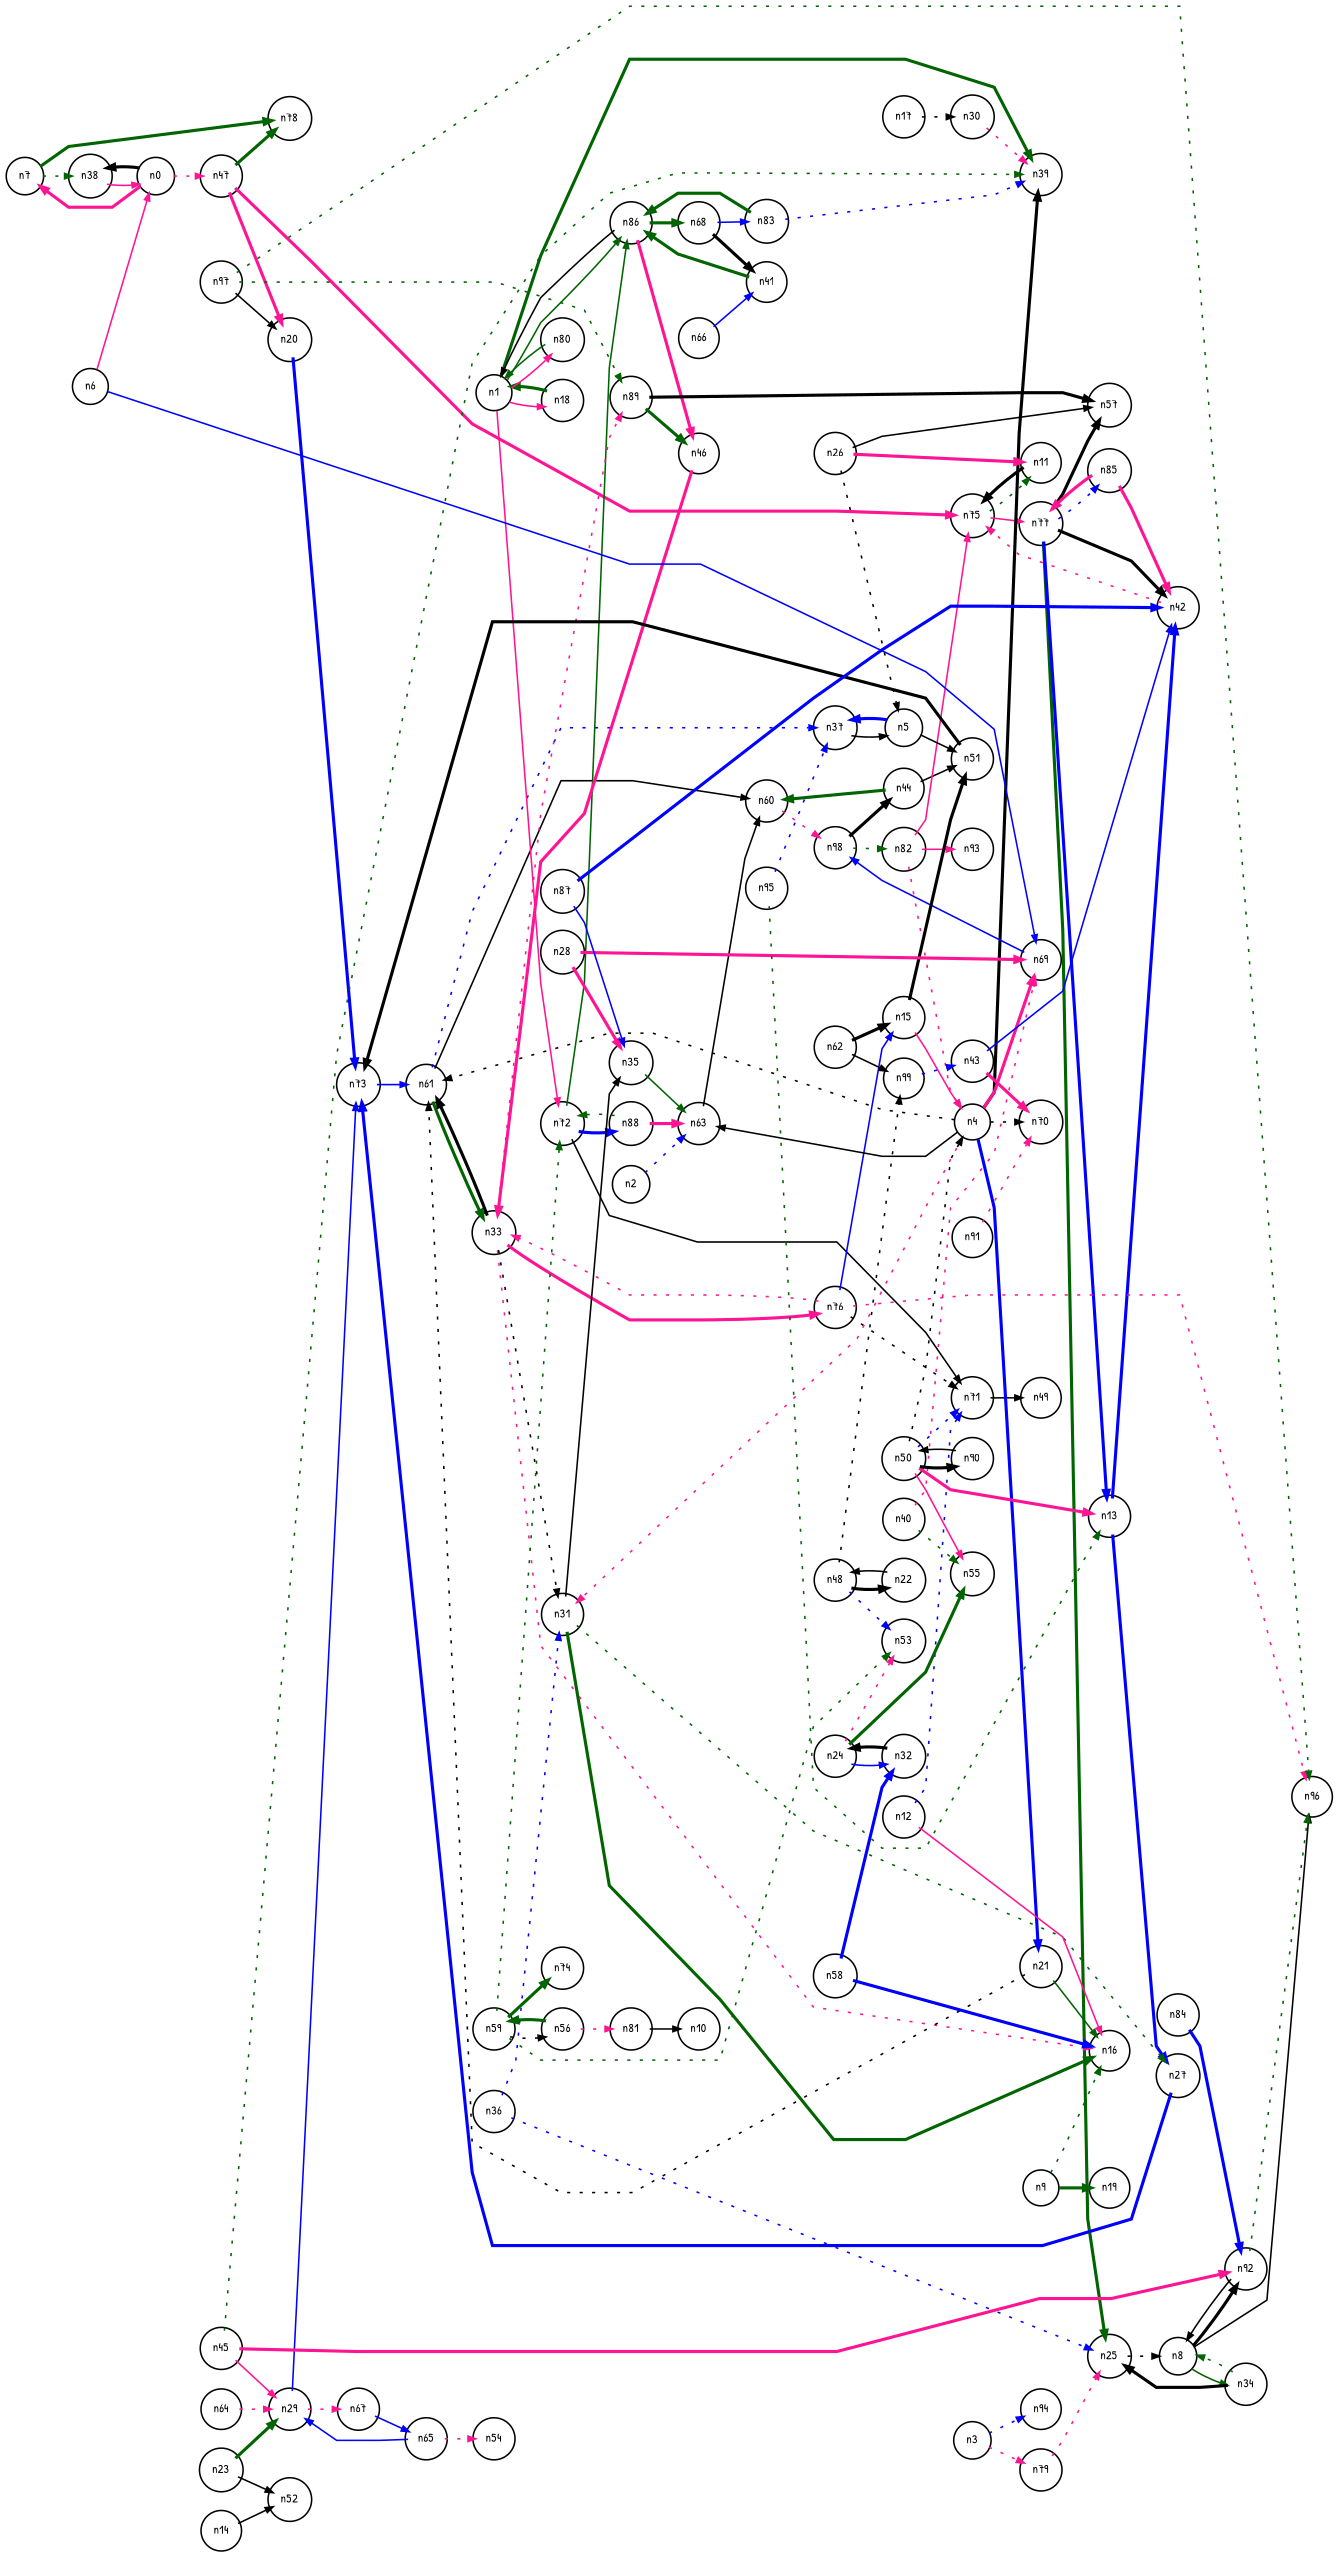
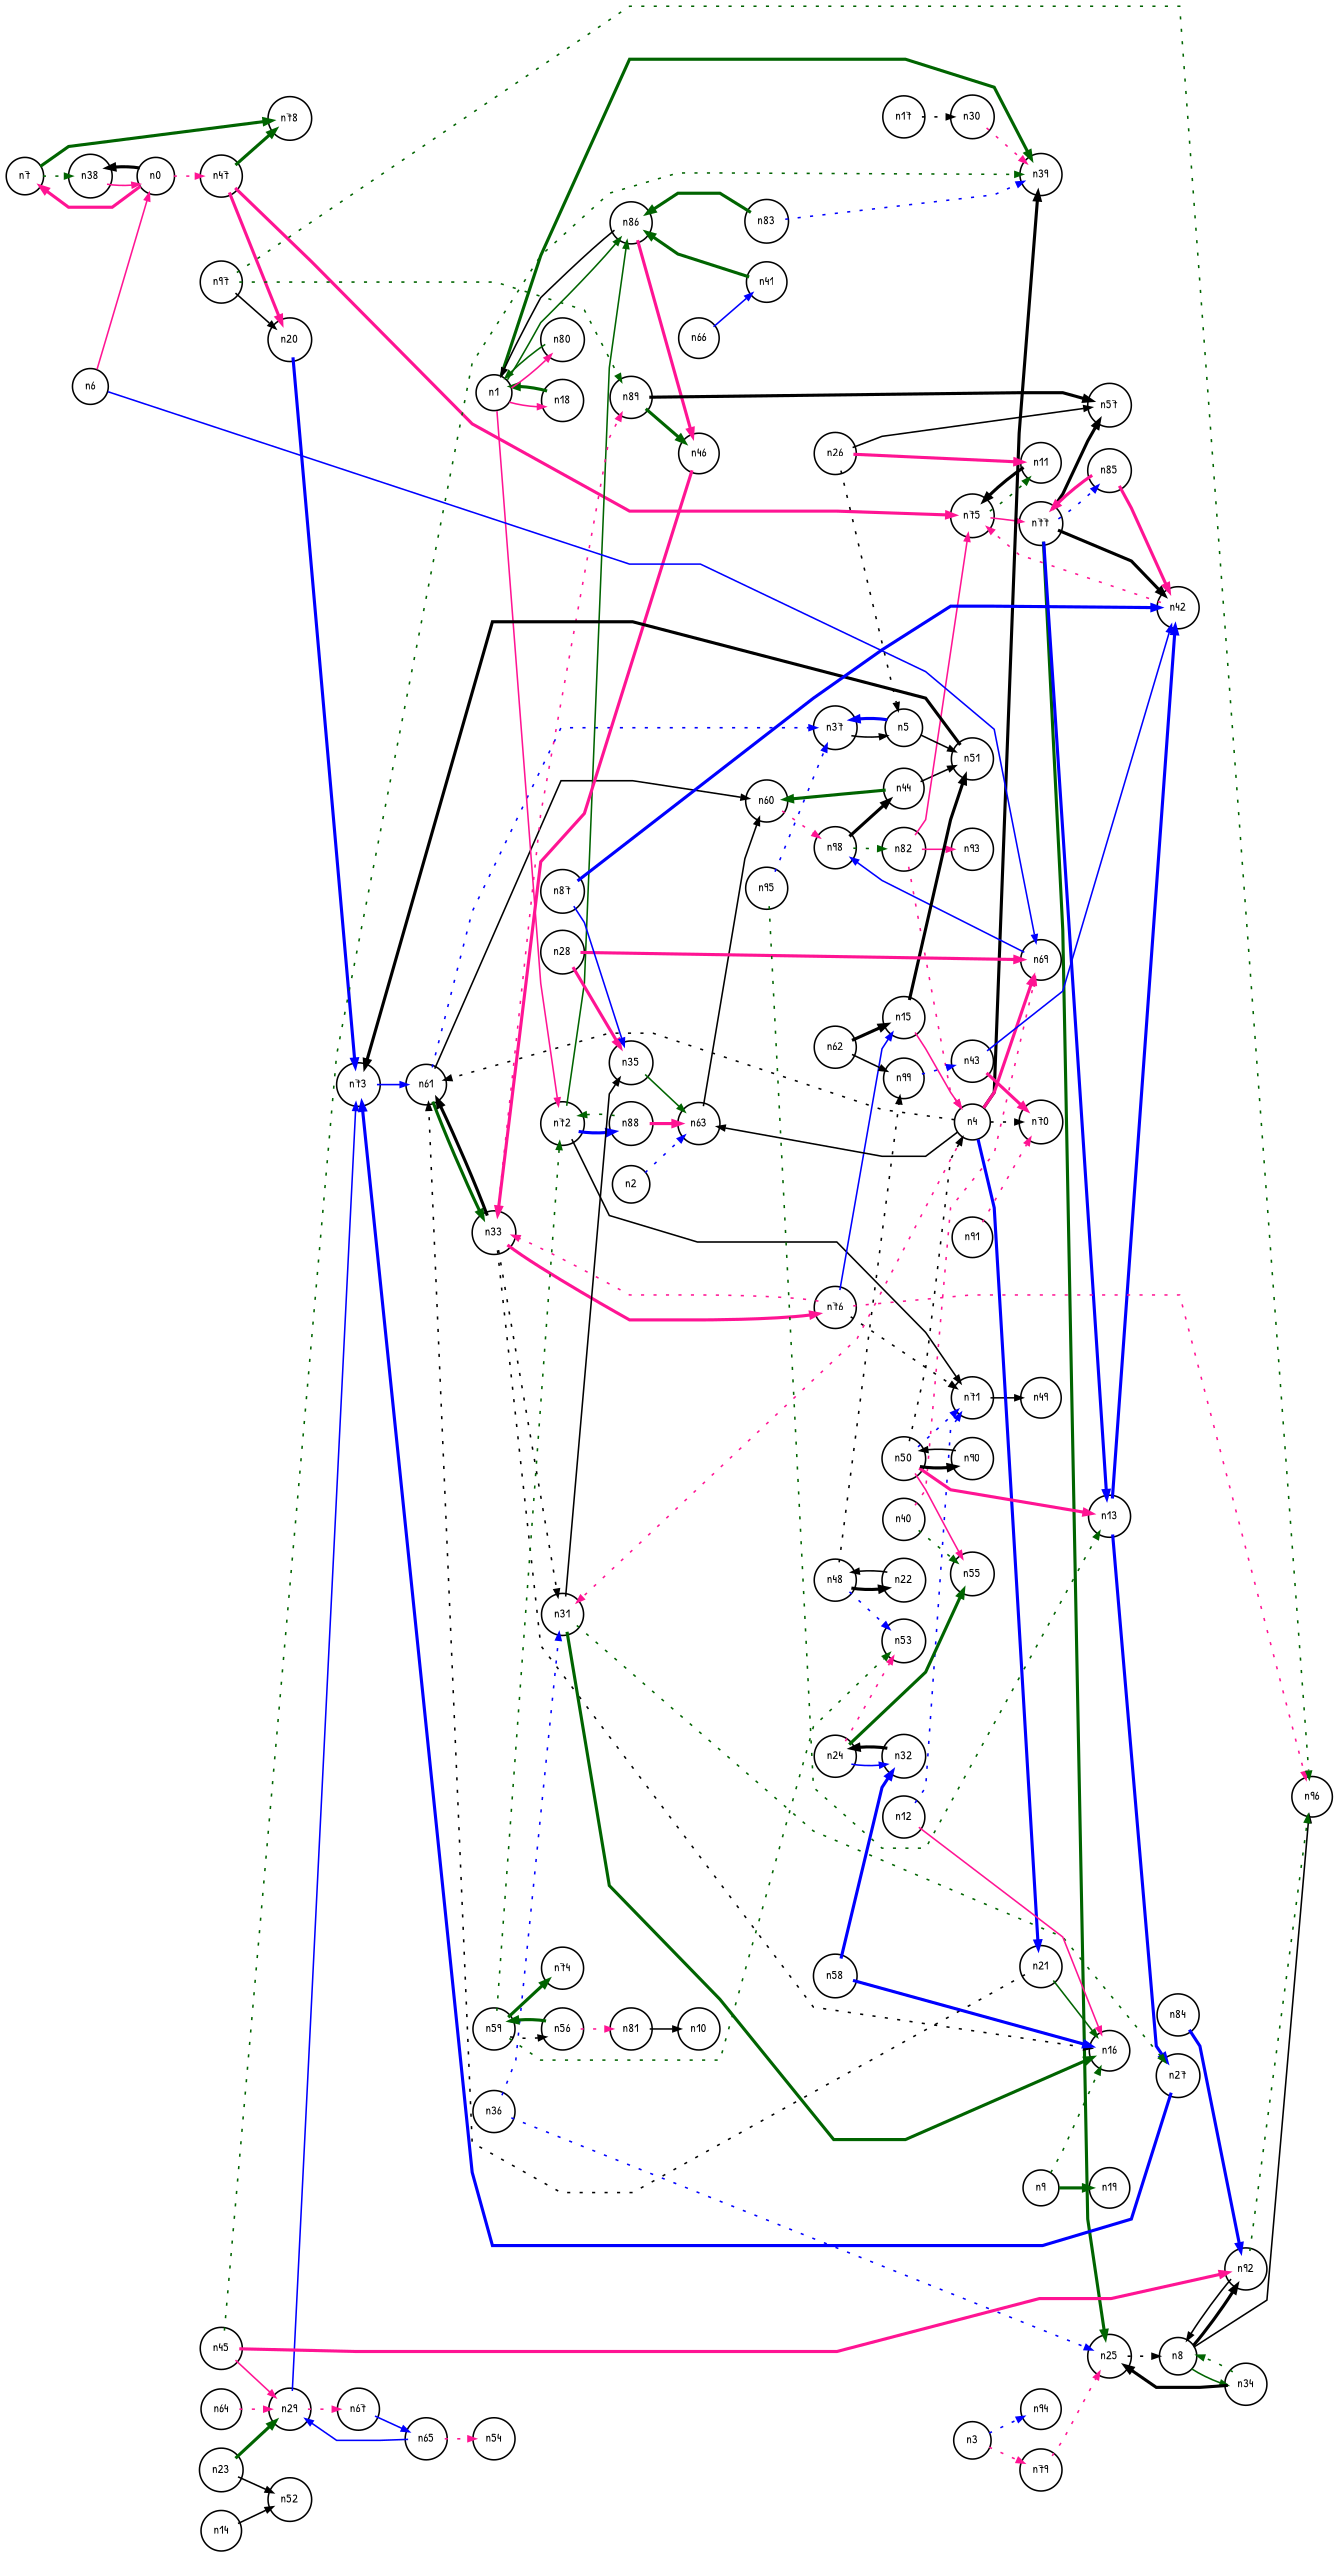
(699, 223) -> none
(640, 1777) -> (640, 1777)
